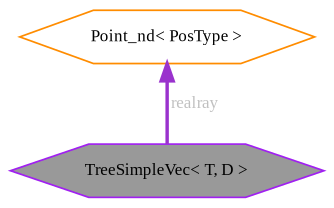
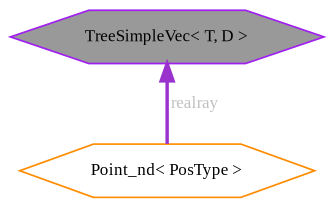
(167, 113) -> (167, 113)
